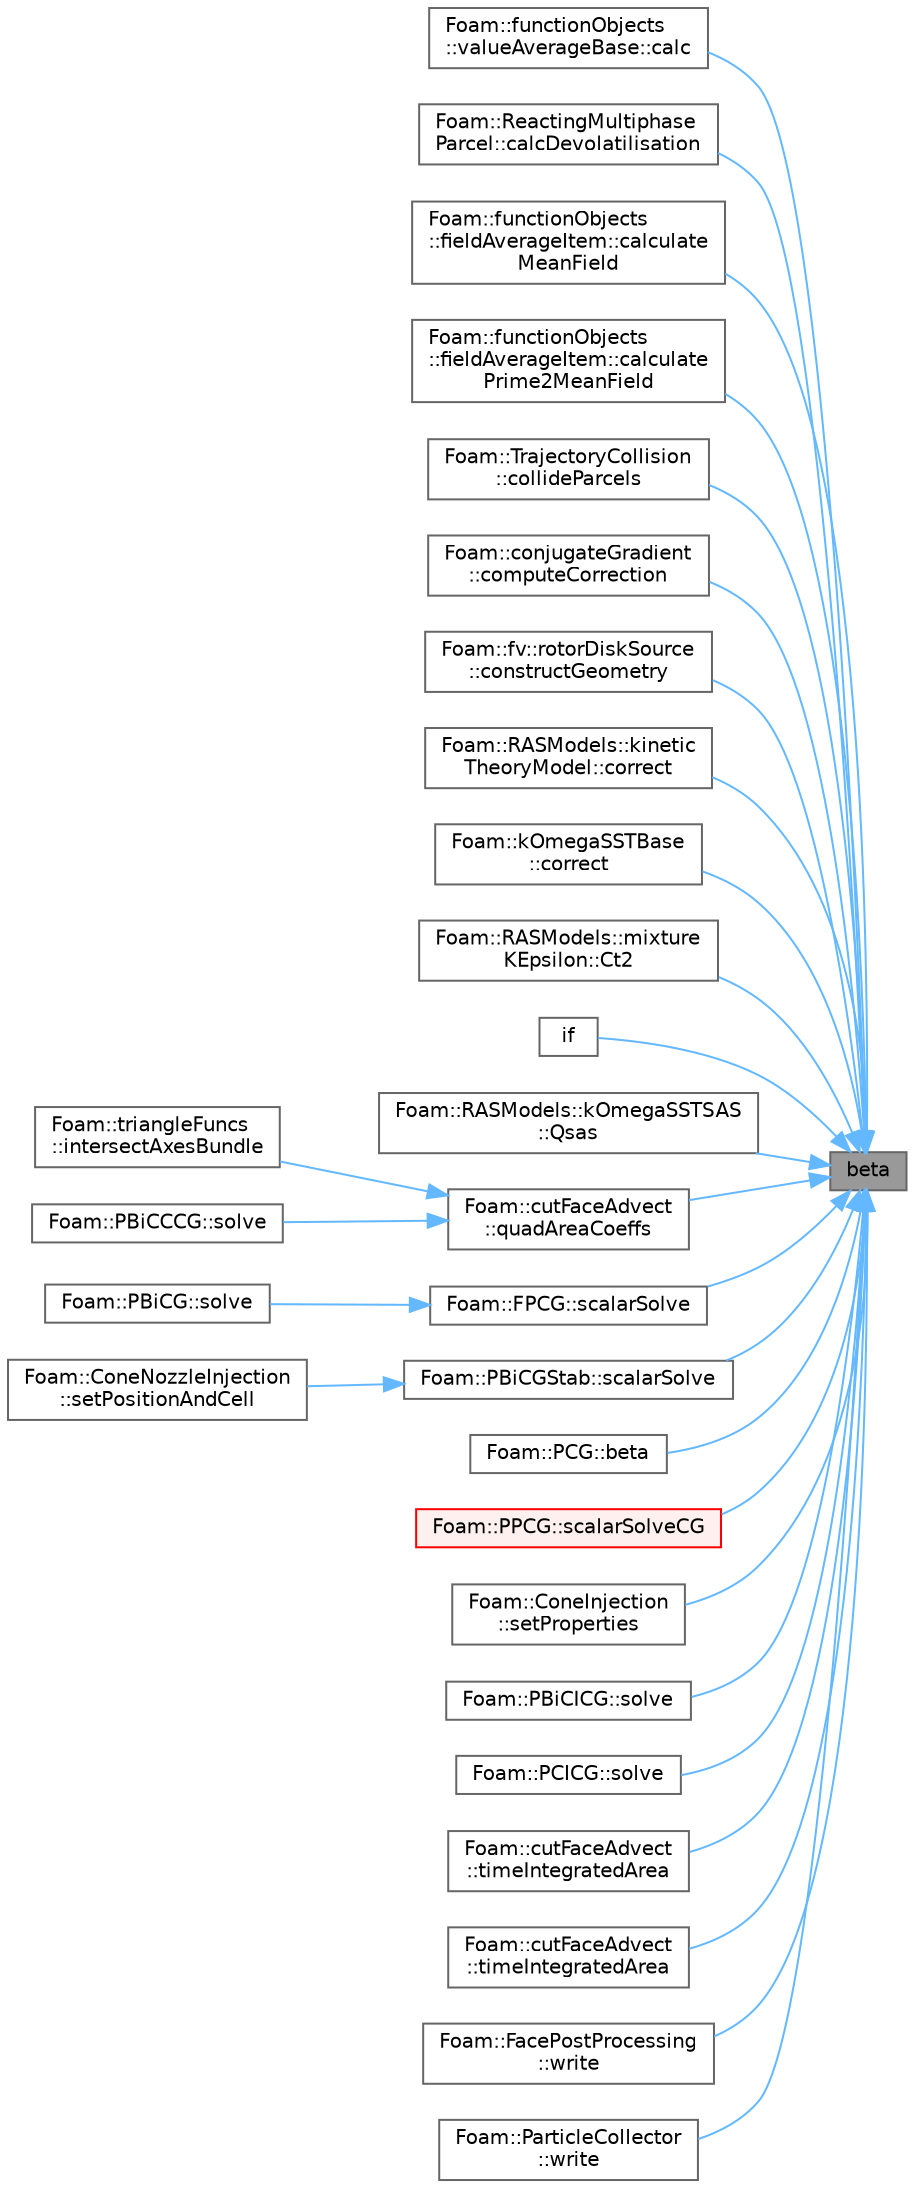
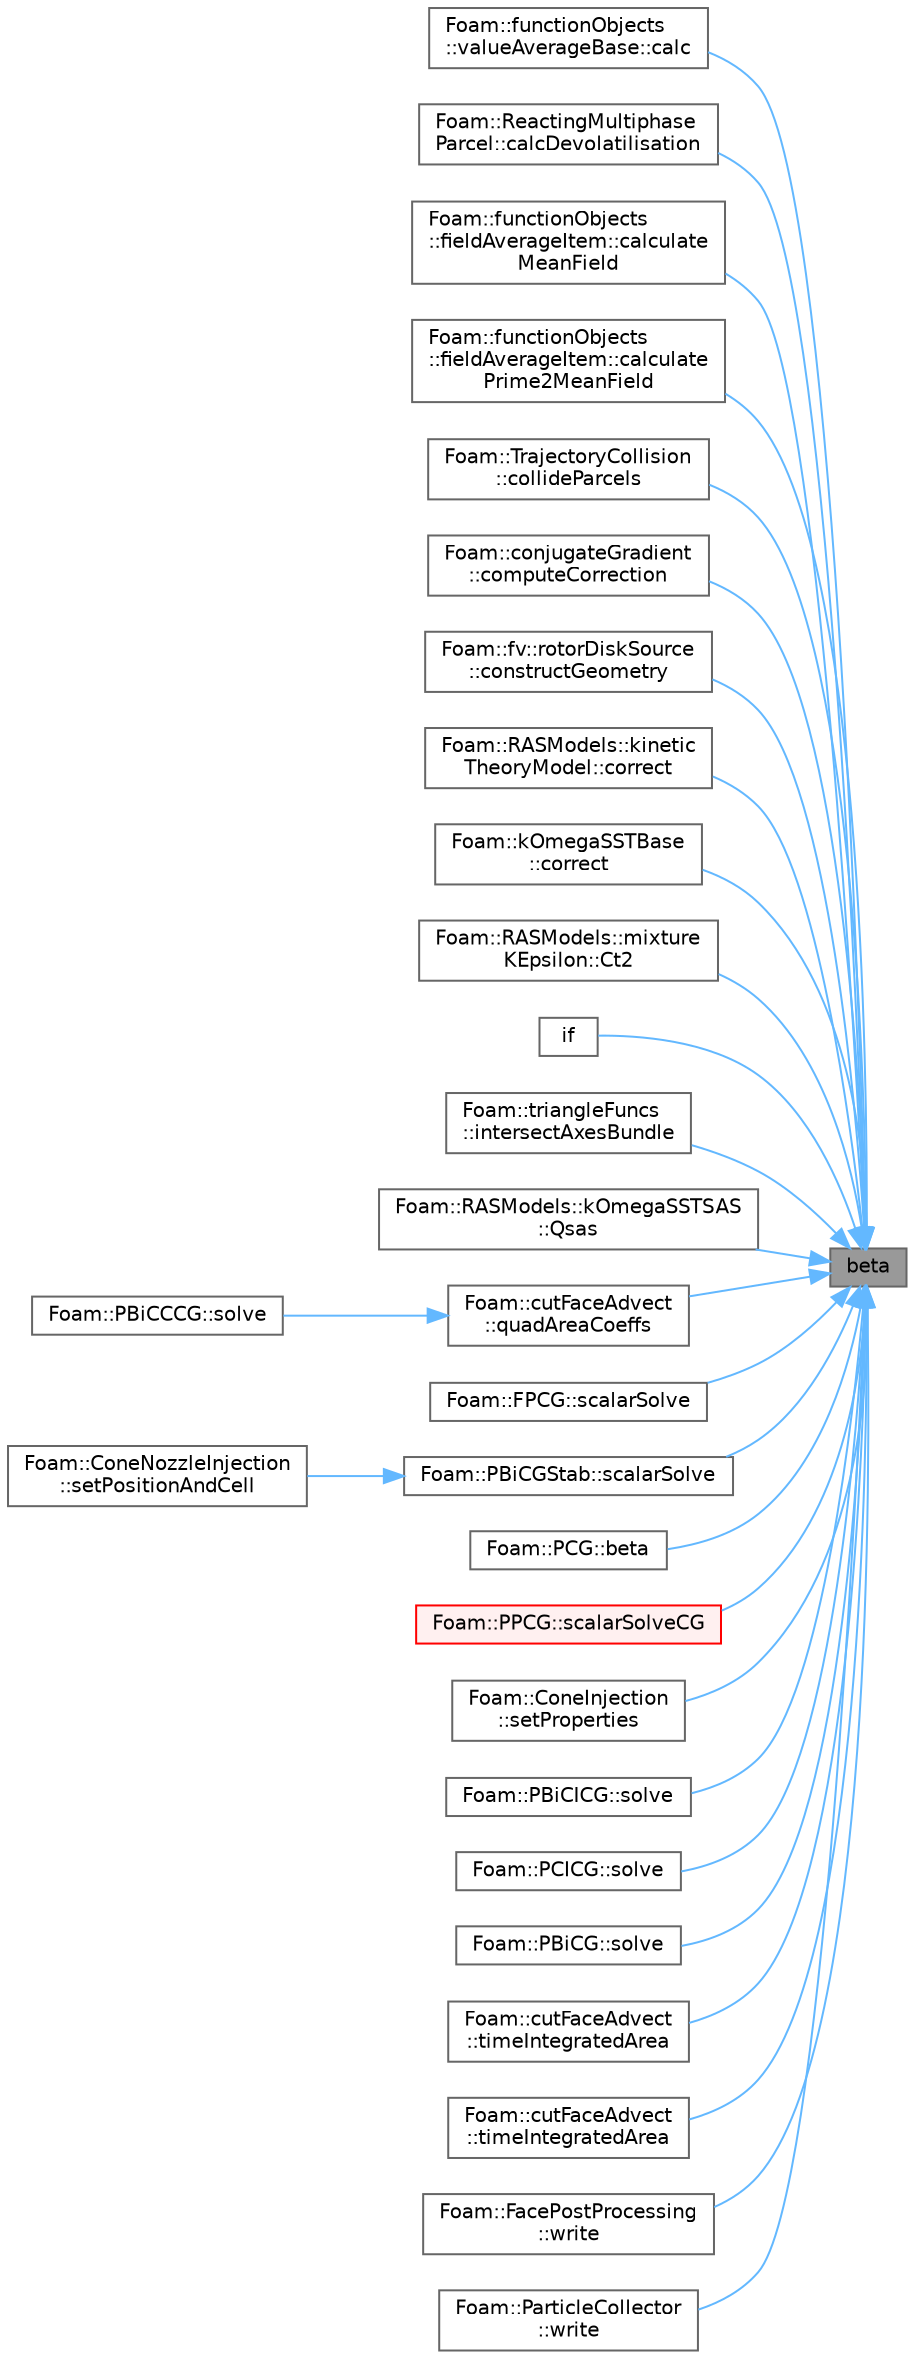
(354, 1176) -> (771, 1179)
(340, 1305) -> (821, 1745)
